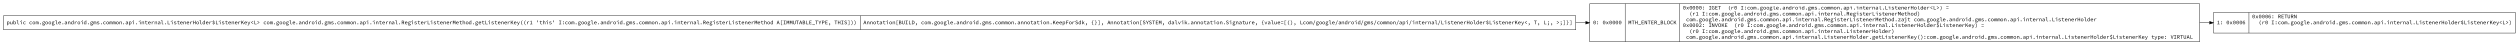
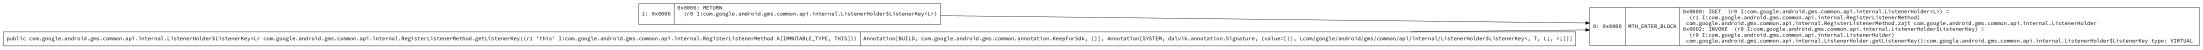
(2205, 23) -> (1263, 19)
